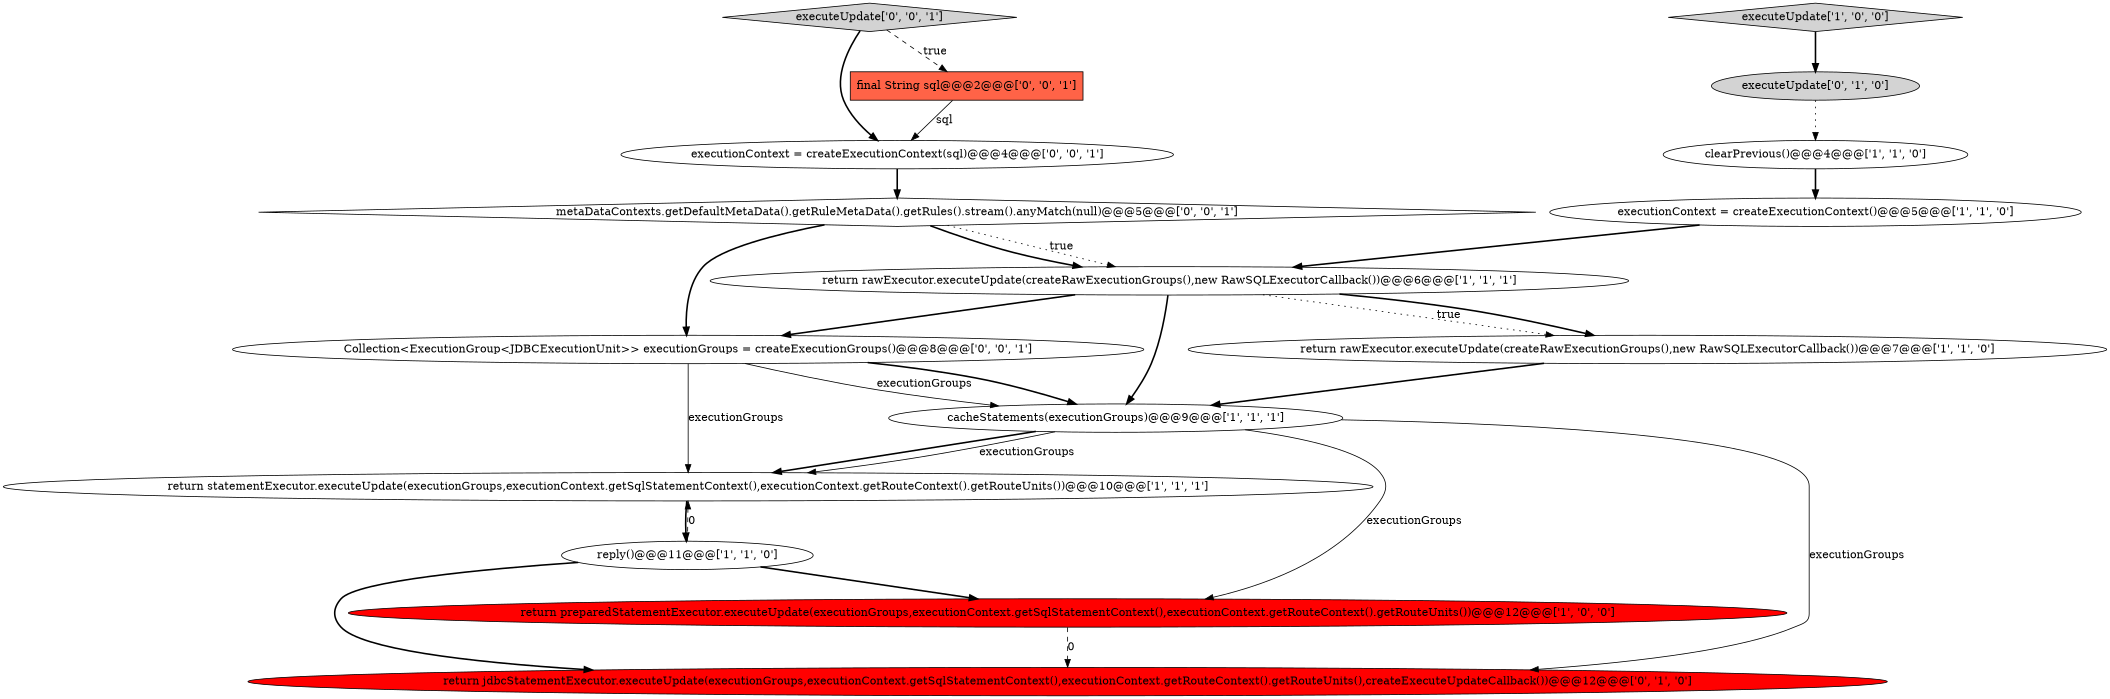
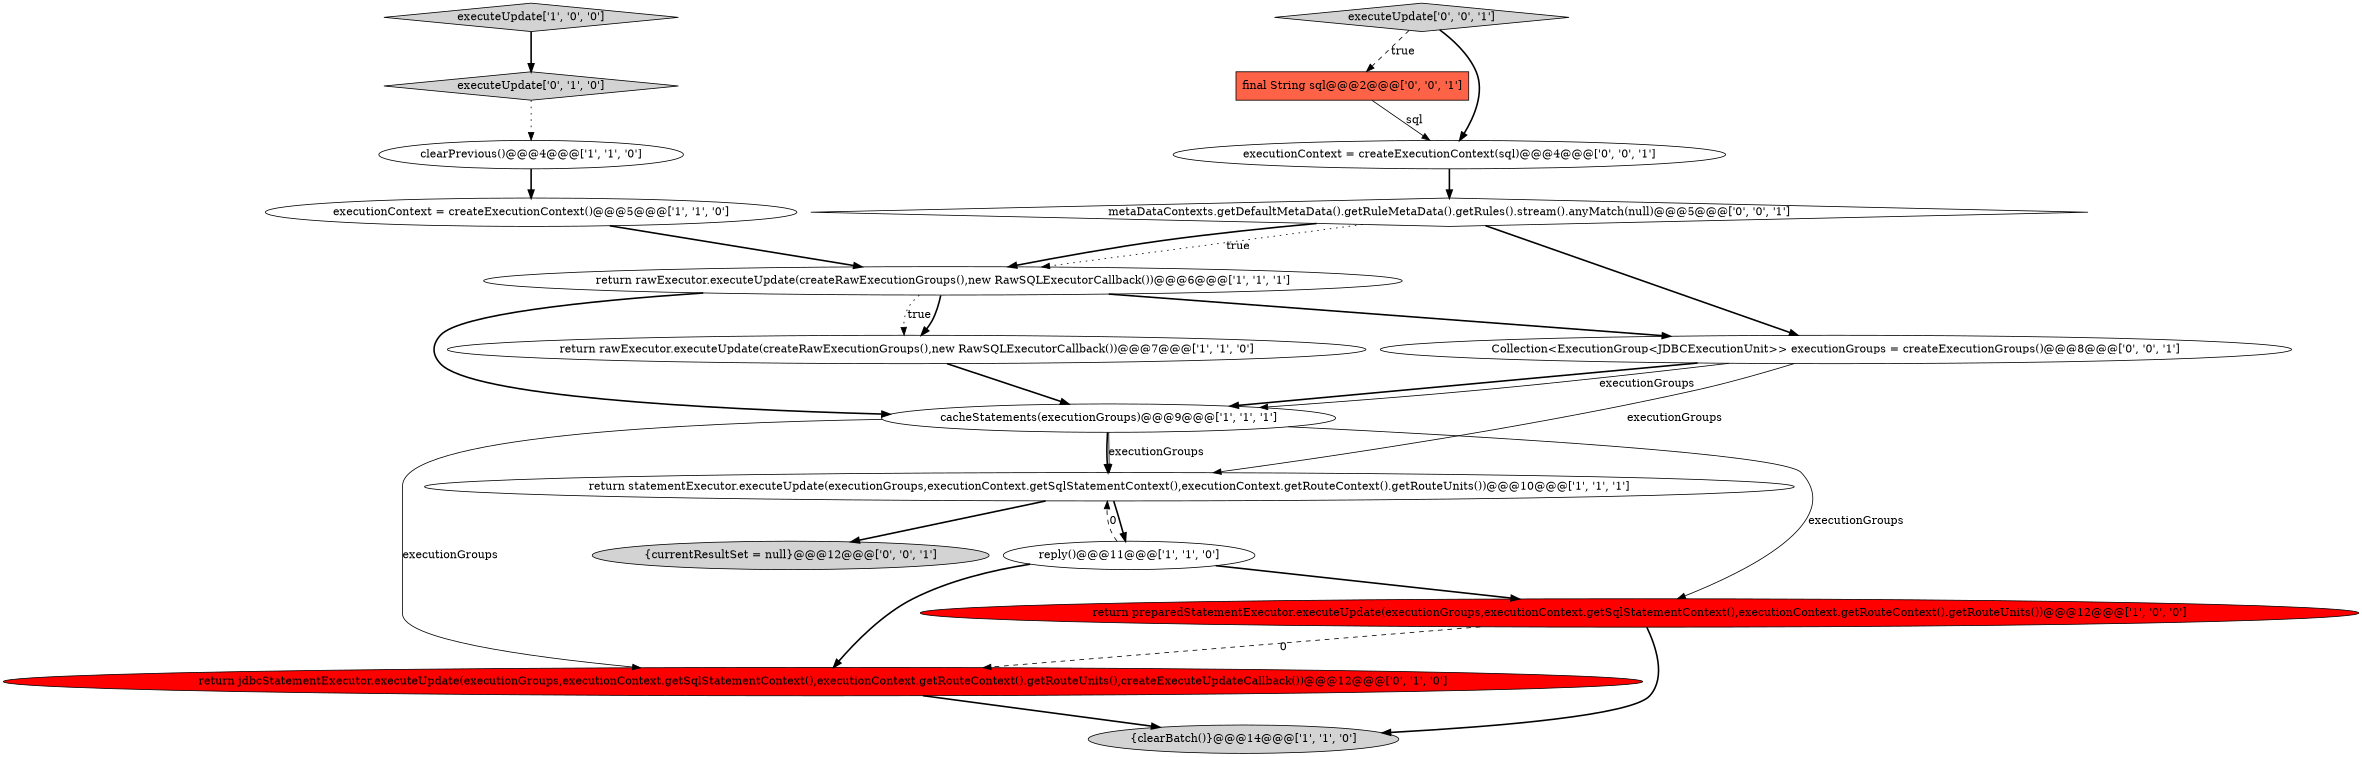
(1815, 86) -> (531, 86)
none -> (791, 555)
none -> (1244, 739)
